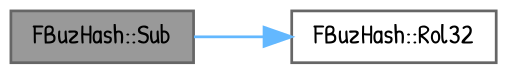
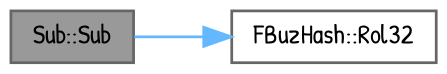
(102, 37) -> (72, 37)
